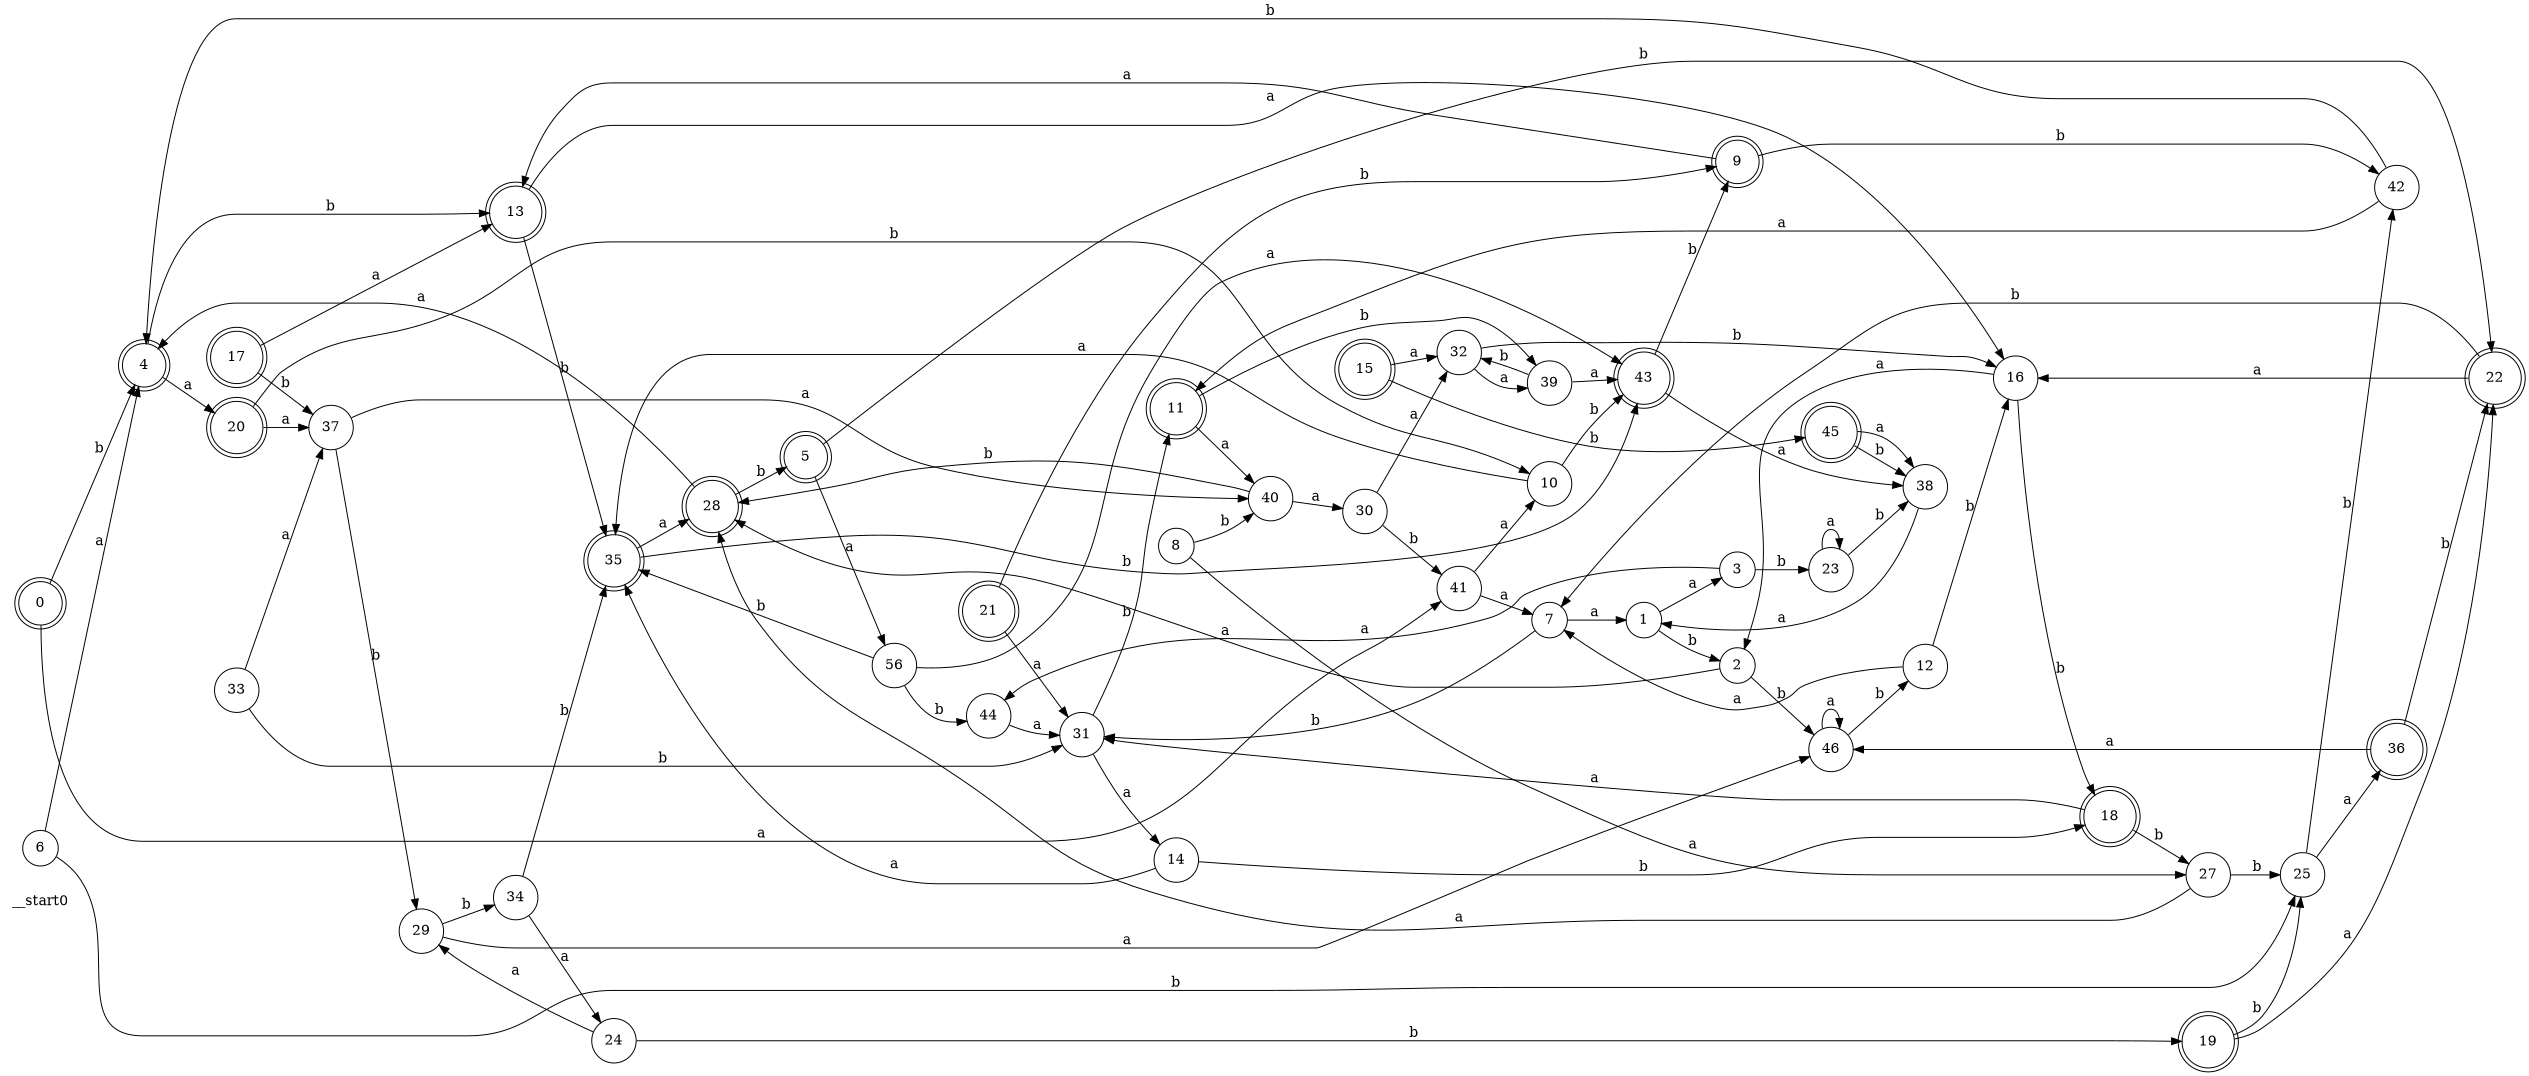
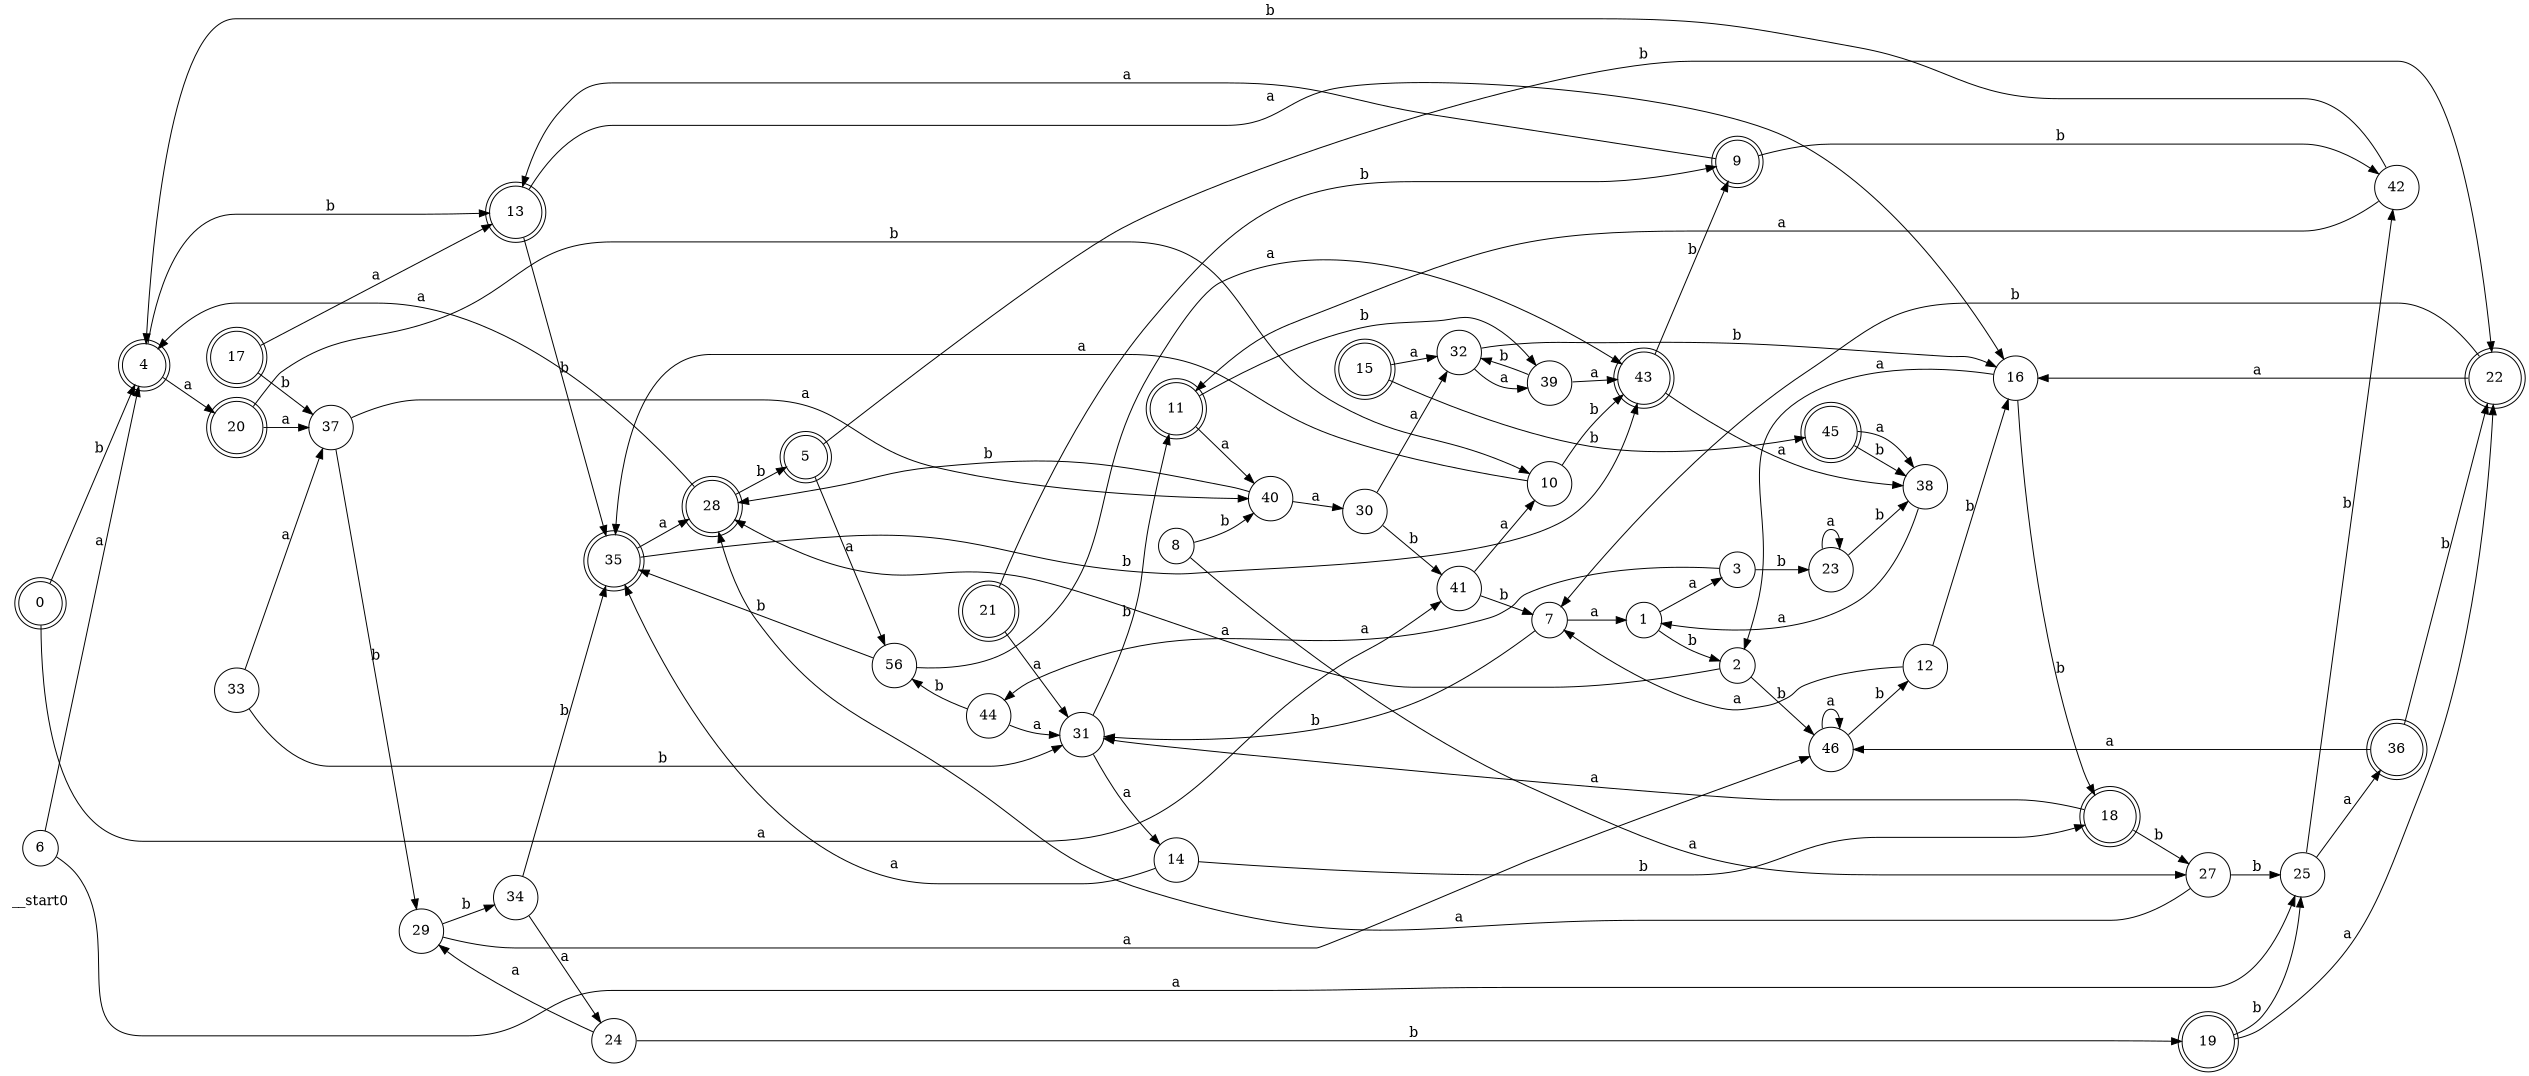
(1504, 596) -> (1504, 596)
(926, 712) -> (943, 699)
(1176, 983) -> (1176, 983)
